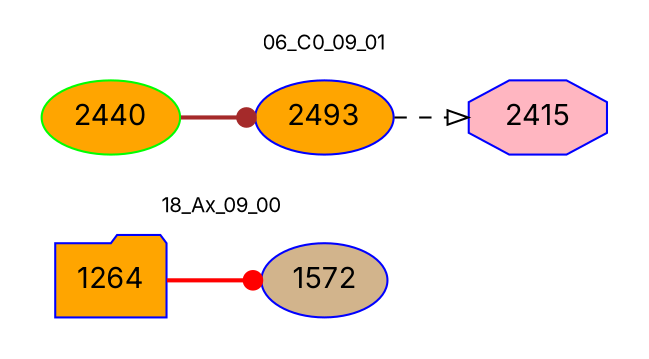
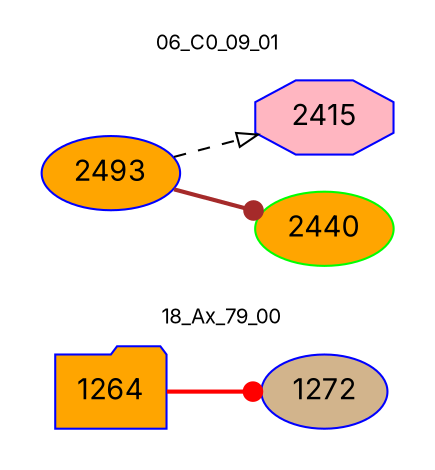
(209, 117) -> (209, 199)
(221, 207) -> (221, 318)
(324, 280) -> (324, 392)
